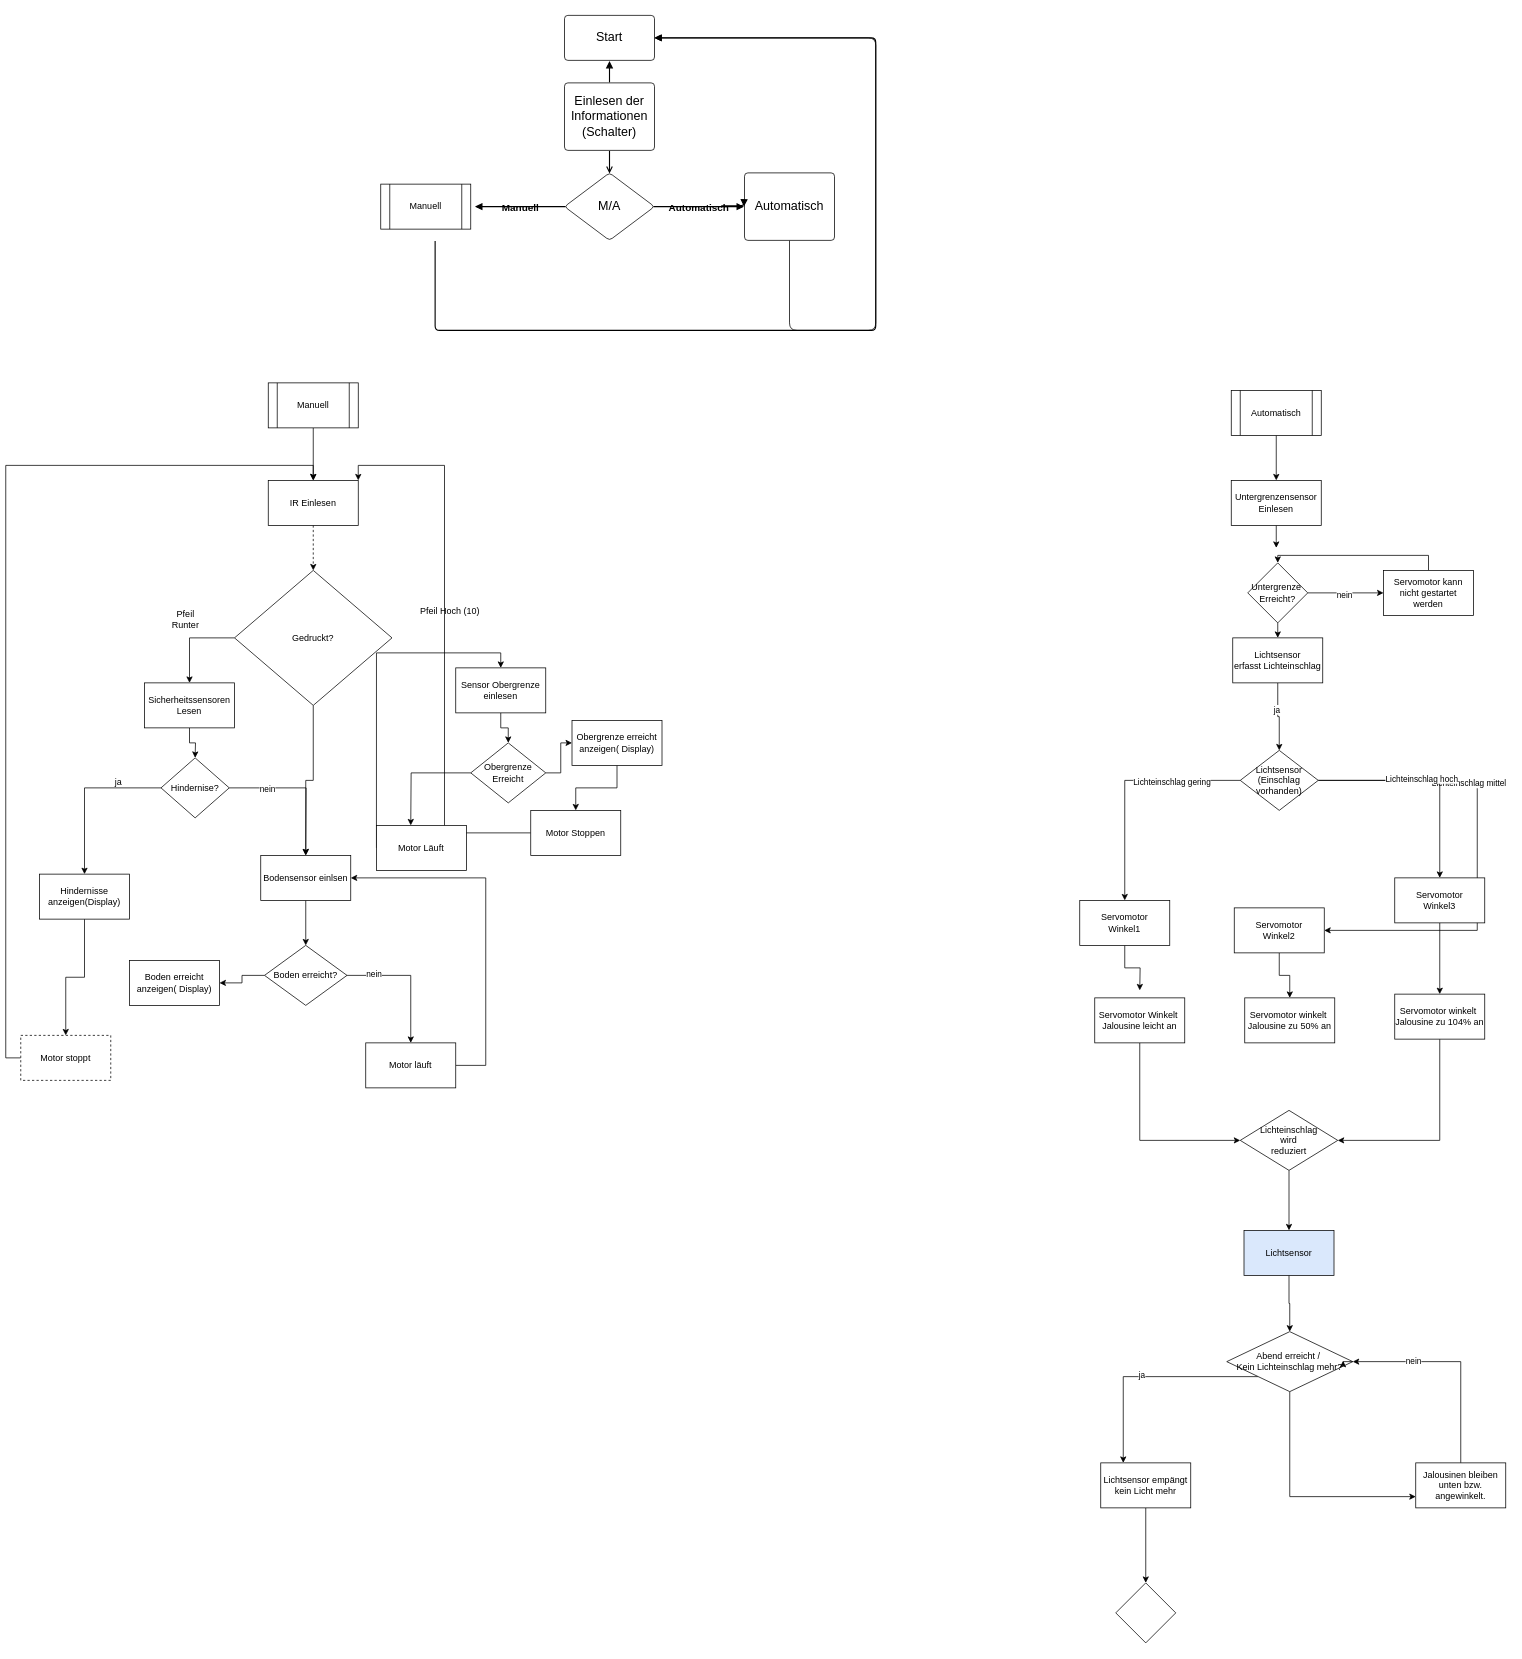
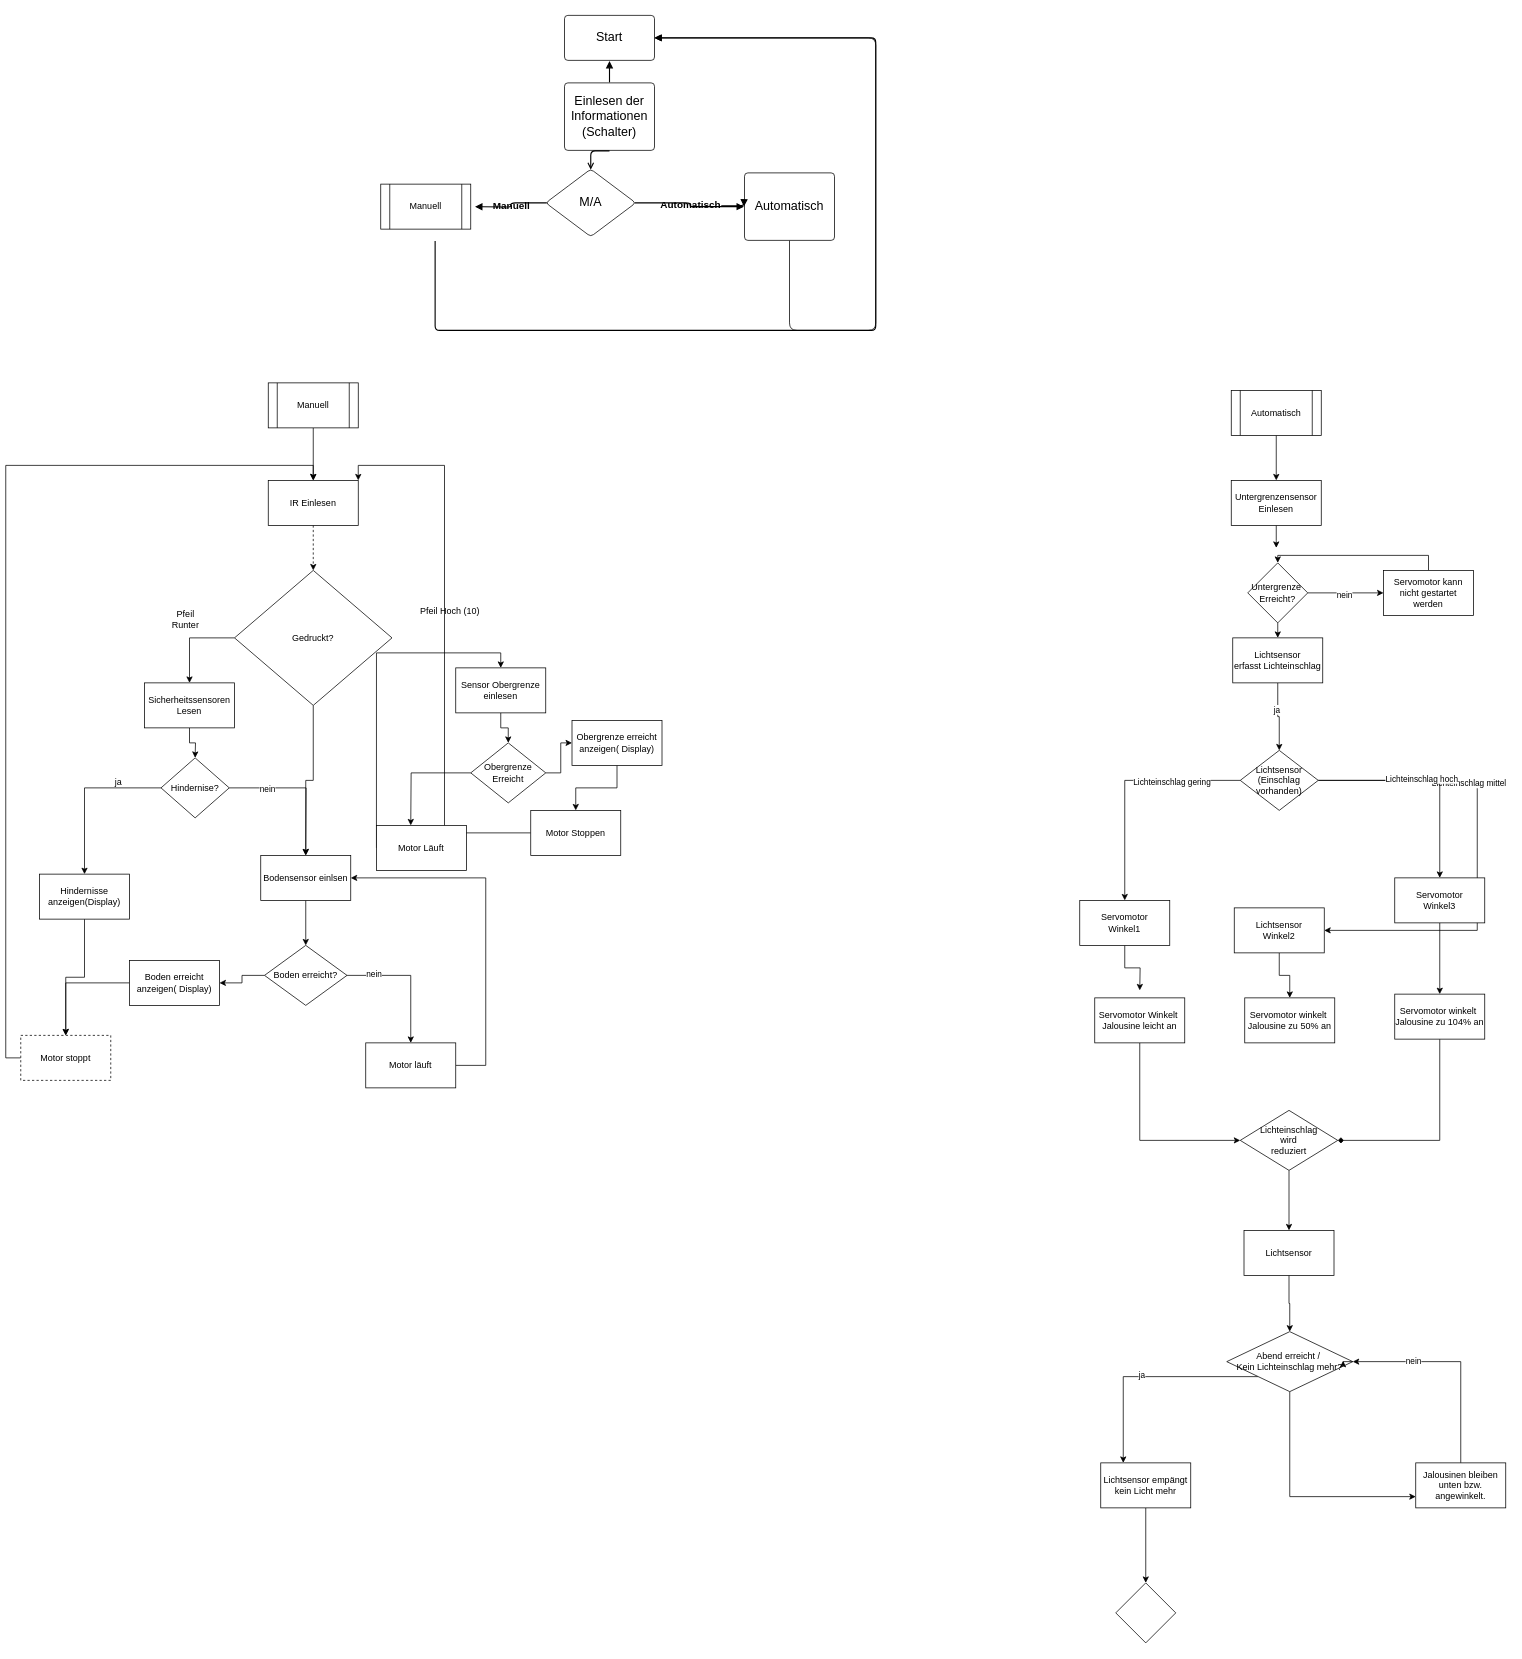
(609, 207) -> (591, 203)
(1279, 930) -> (1279, 930)
none -> (98, 983)
(1344, 1140) -> (1344, 1140)
(1289, 1253) -> (1289, 1253)
